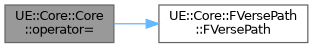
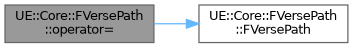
(59, 24) -> (79, 24)
